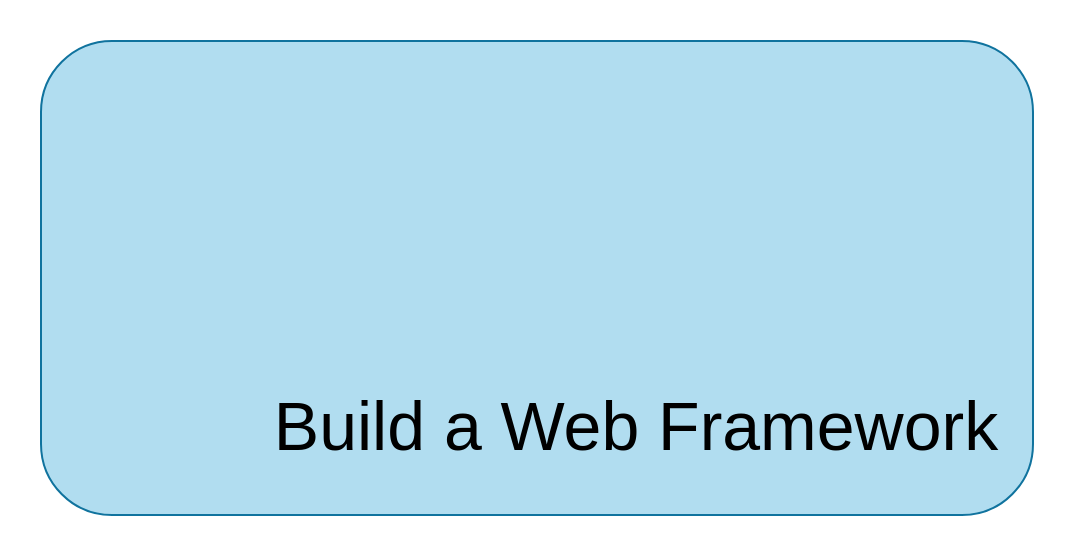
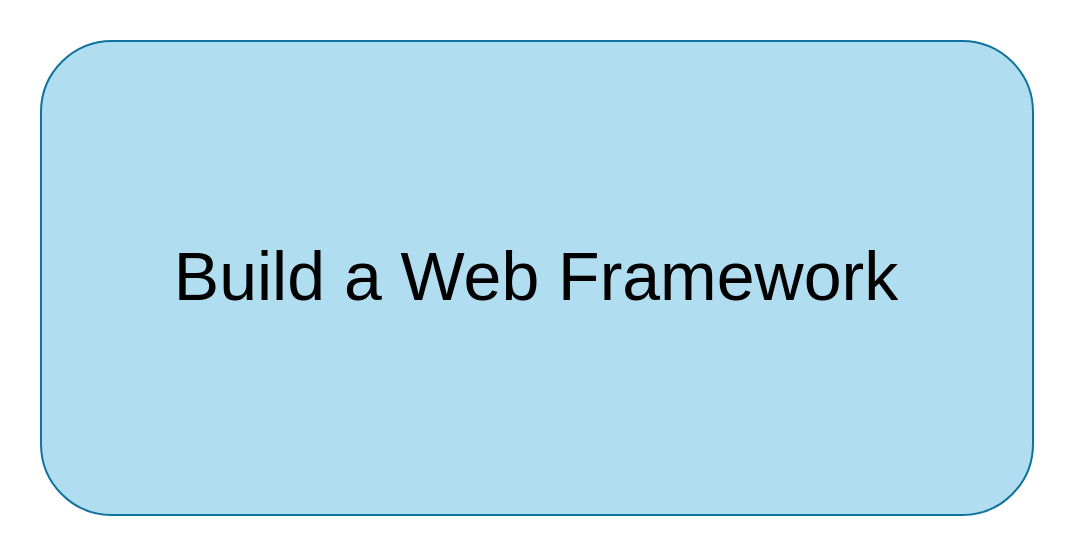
(637, 427) -> (537, 277)
